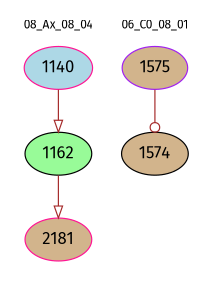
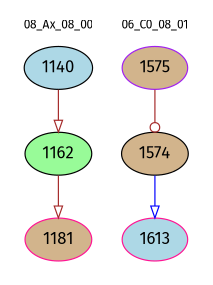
(58, 26) -> (58, 26)
(58, 68) -> (58, 68)
(58, 240) -> (58, 240)
none -> (155, 240)
